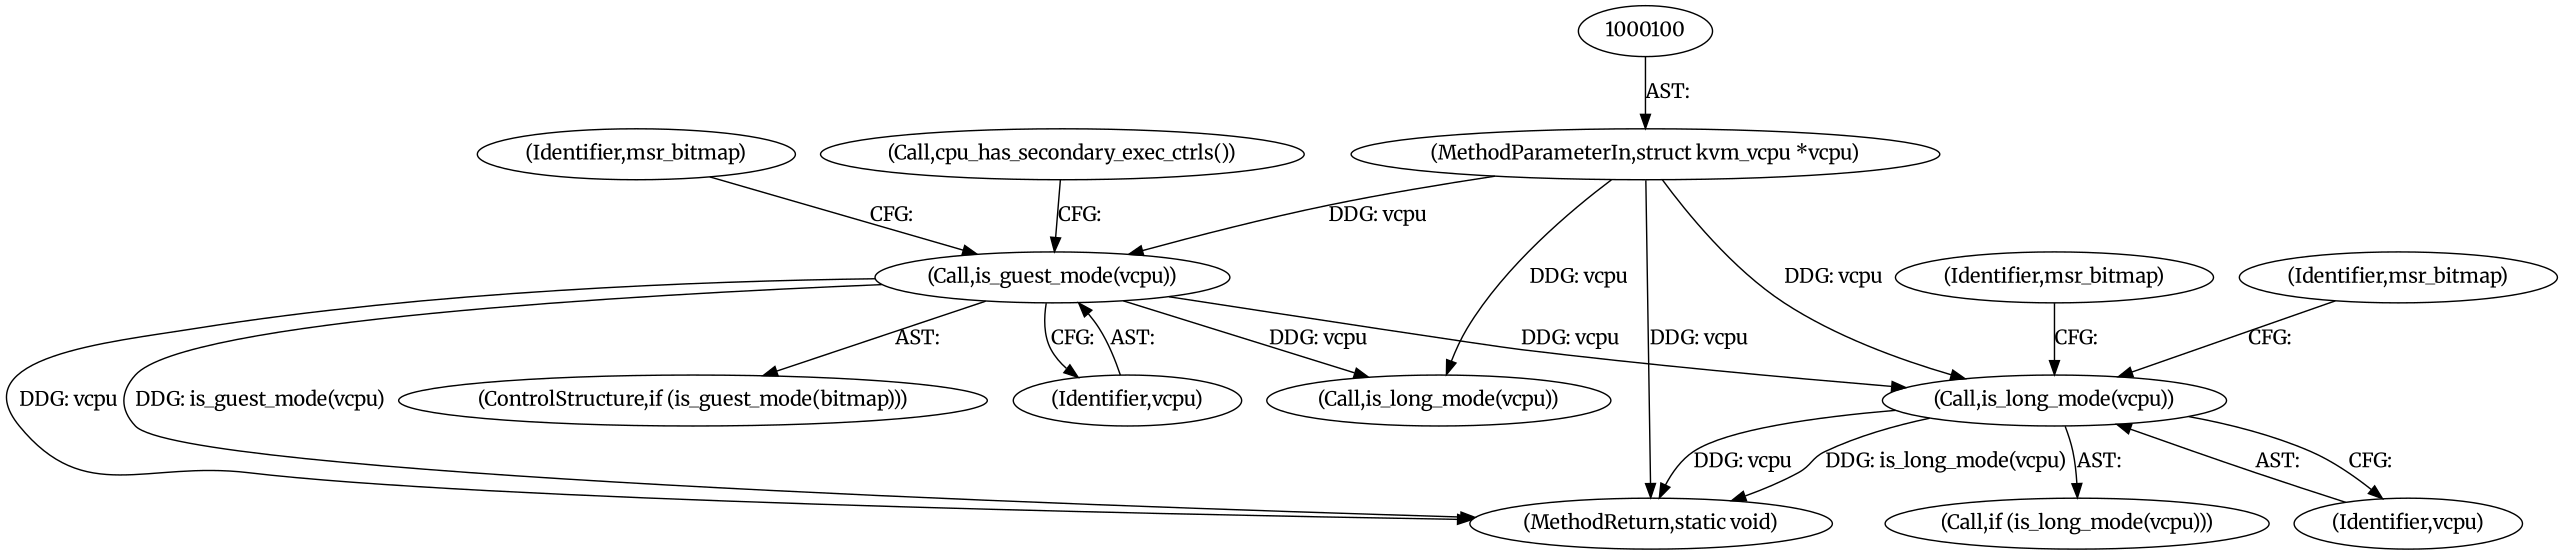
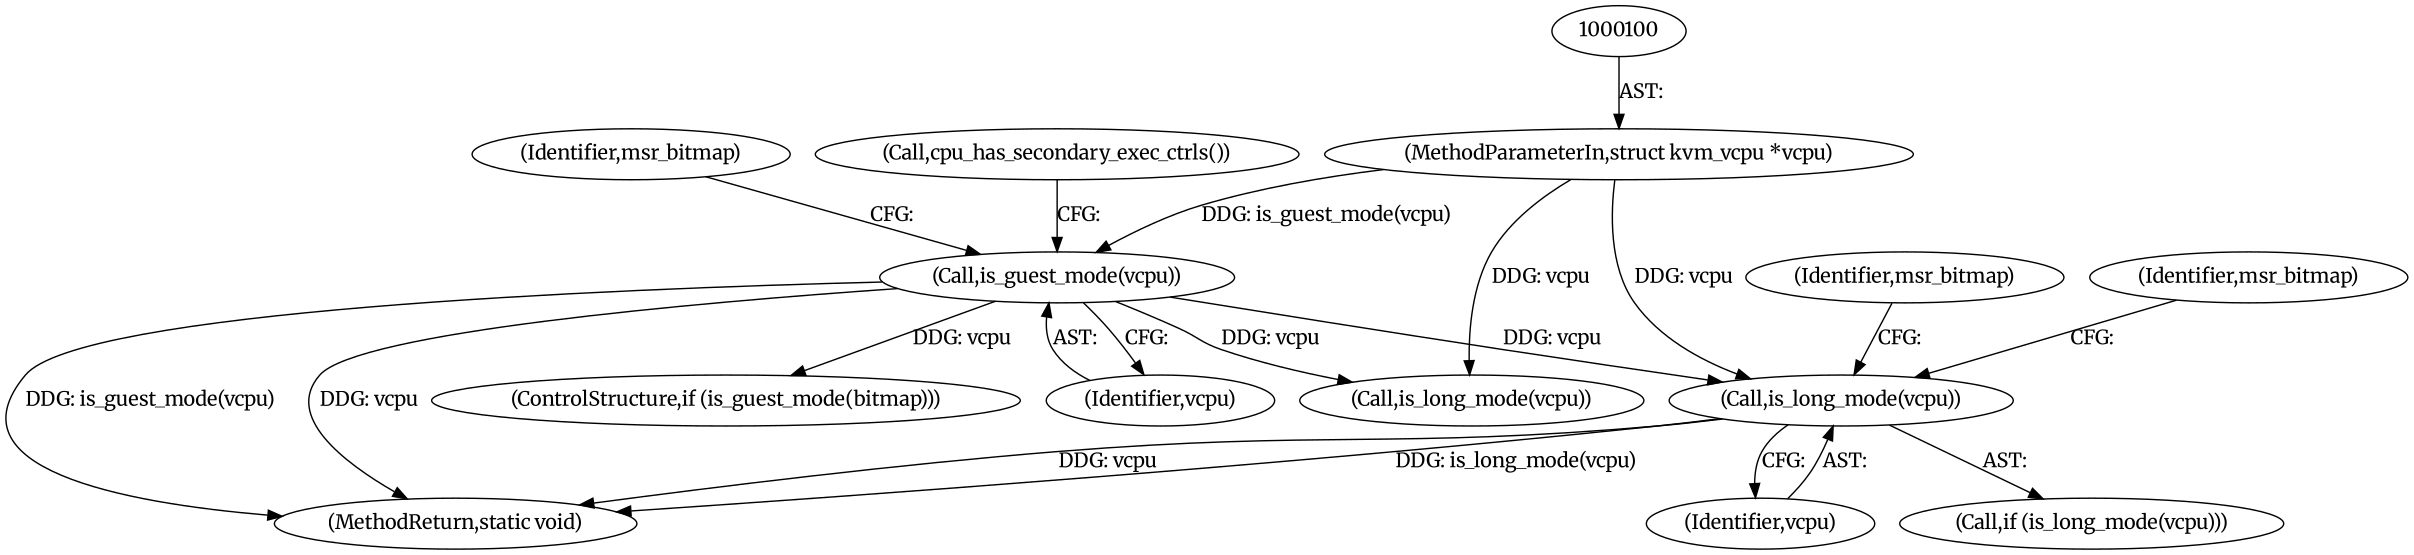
(1378, 216) -> (1327, 216)
(1648, 332) -> none
(920, 339) -> (962, 339)
